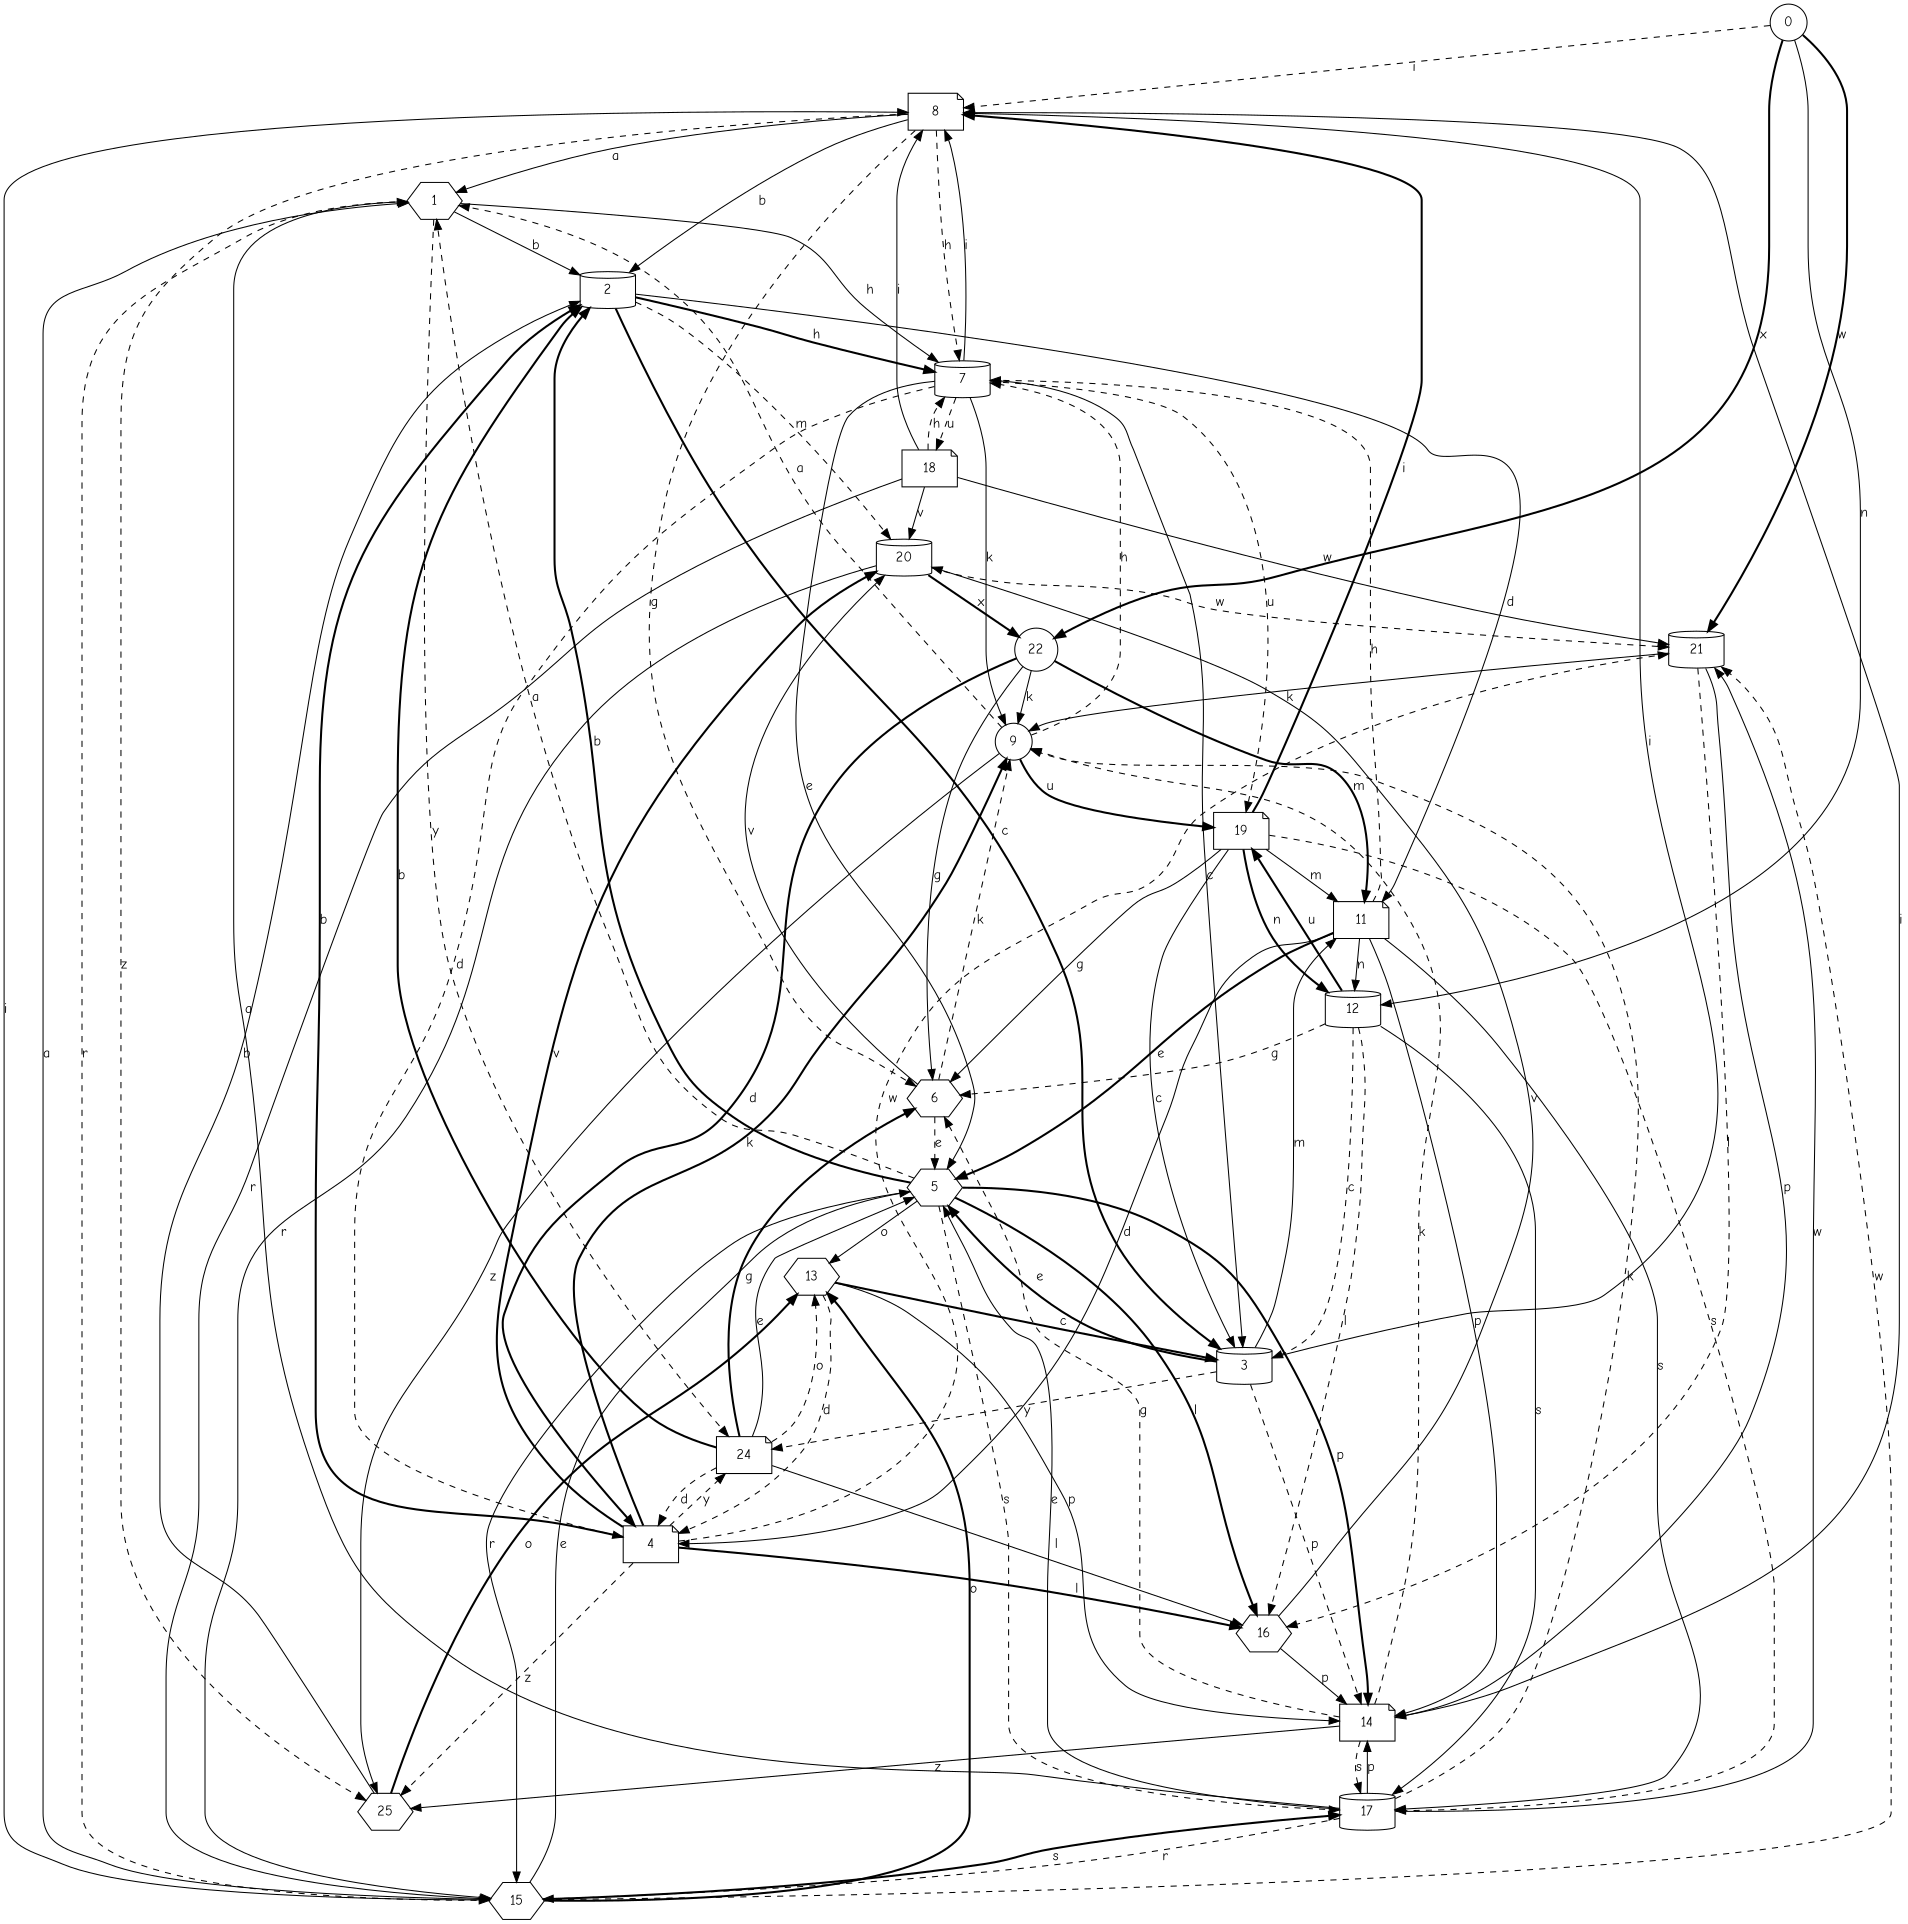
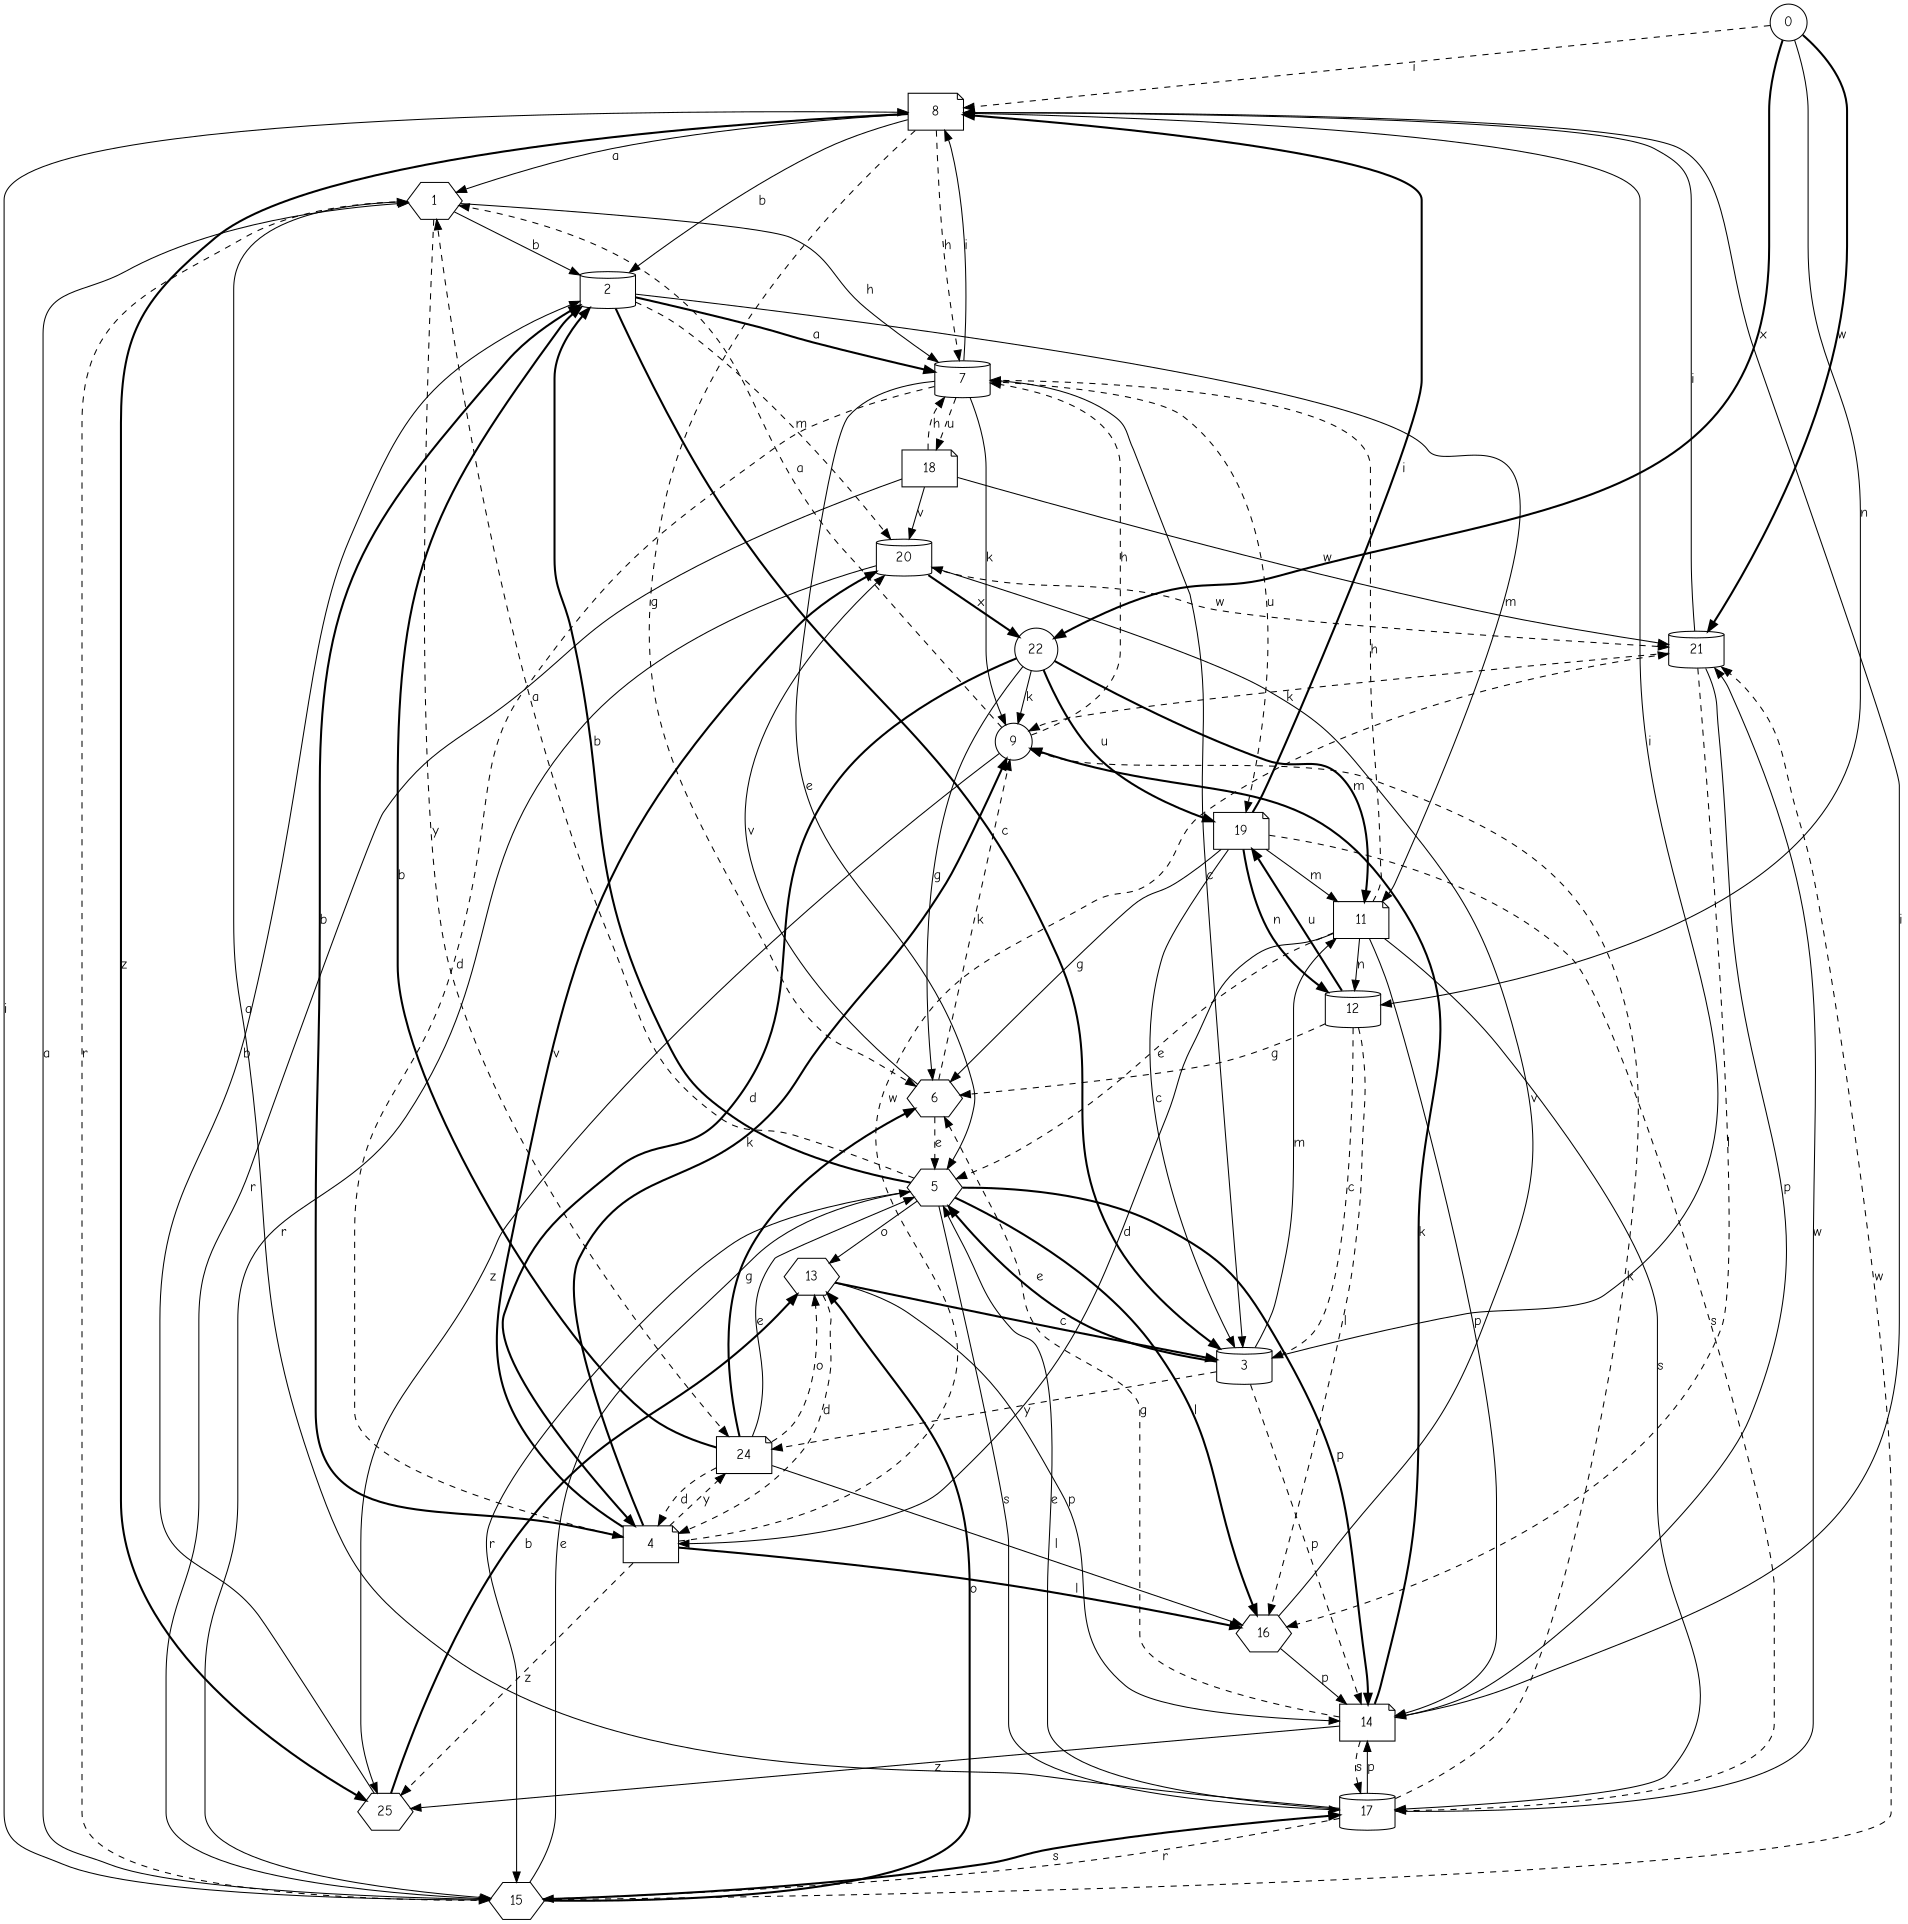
(897, 295) -> (1651, 148)
(817, 335) -> (817, 335)
(1511, 602) -> (1511, 602)
(1353, 683) -> (1353, 683)
(121, 695) -> (121, 695)
(1102, 812) -> (1097, 756)
(1158, 1047) -> (1158, 1047)
(1433, 1100) -> (1433, 1100)
(1535, 1401) -> none
(529, 1544) -> (529, 1544)
(1009, 1634) -> (1009, 1634)
